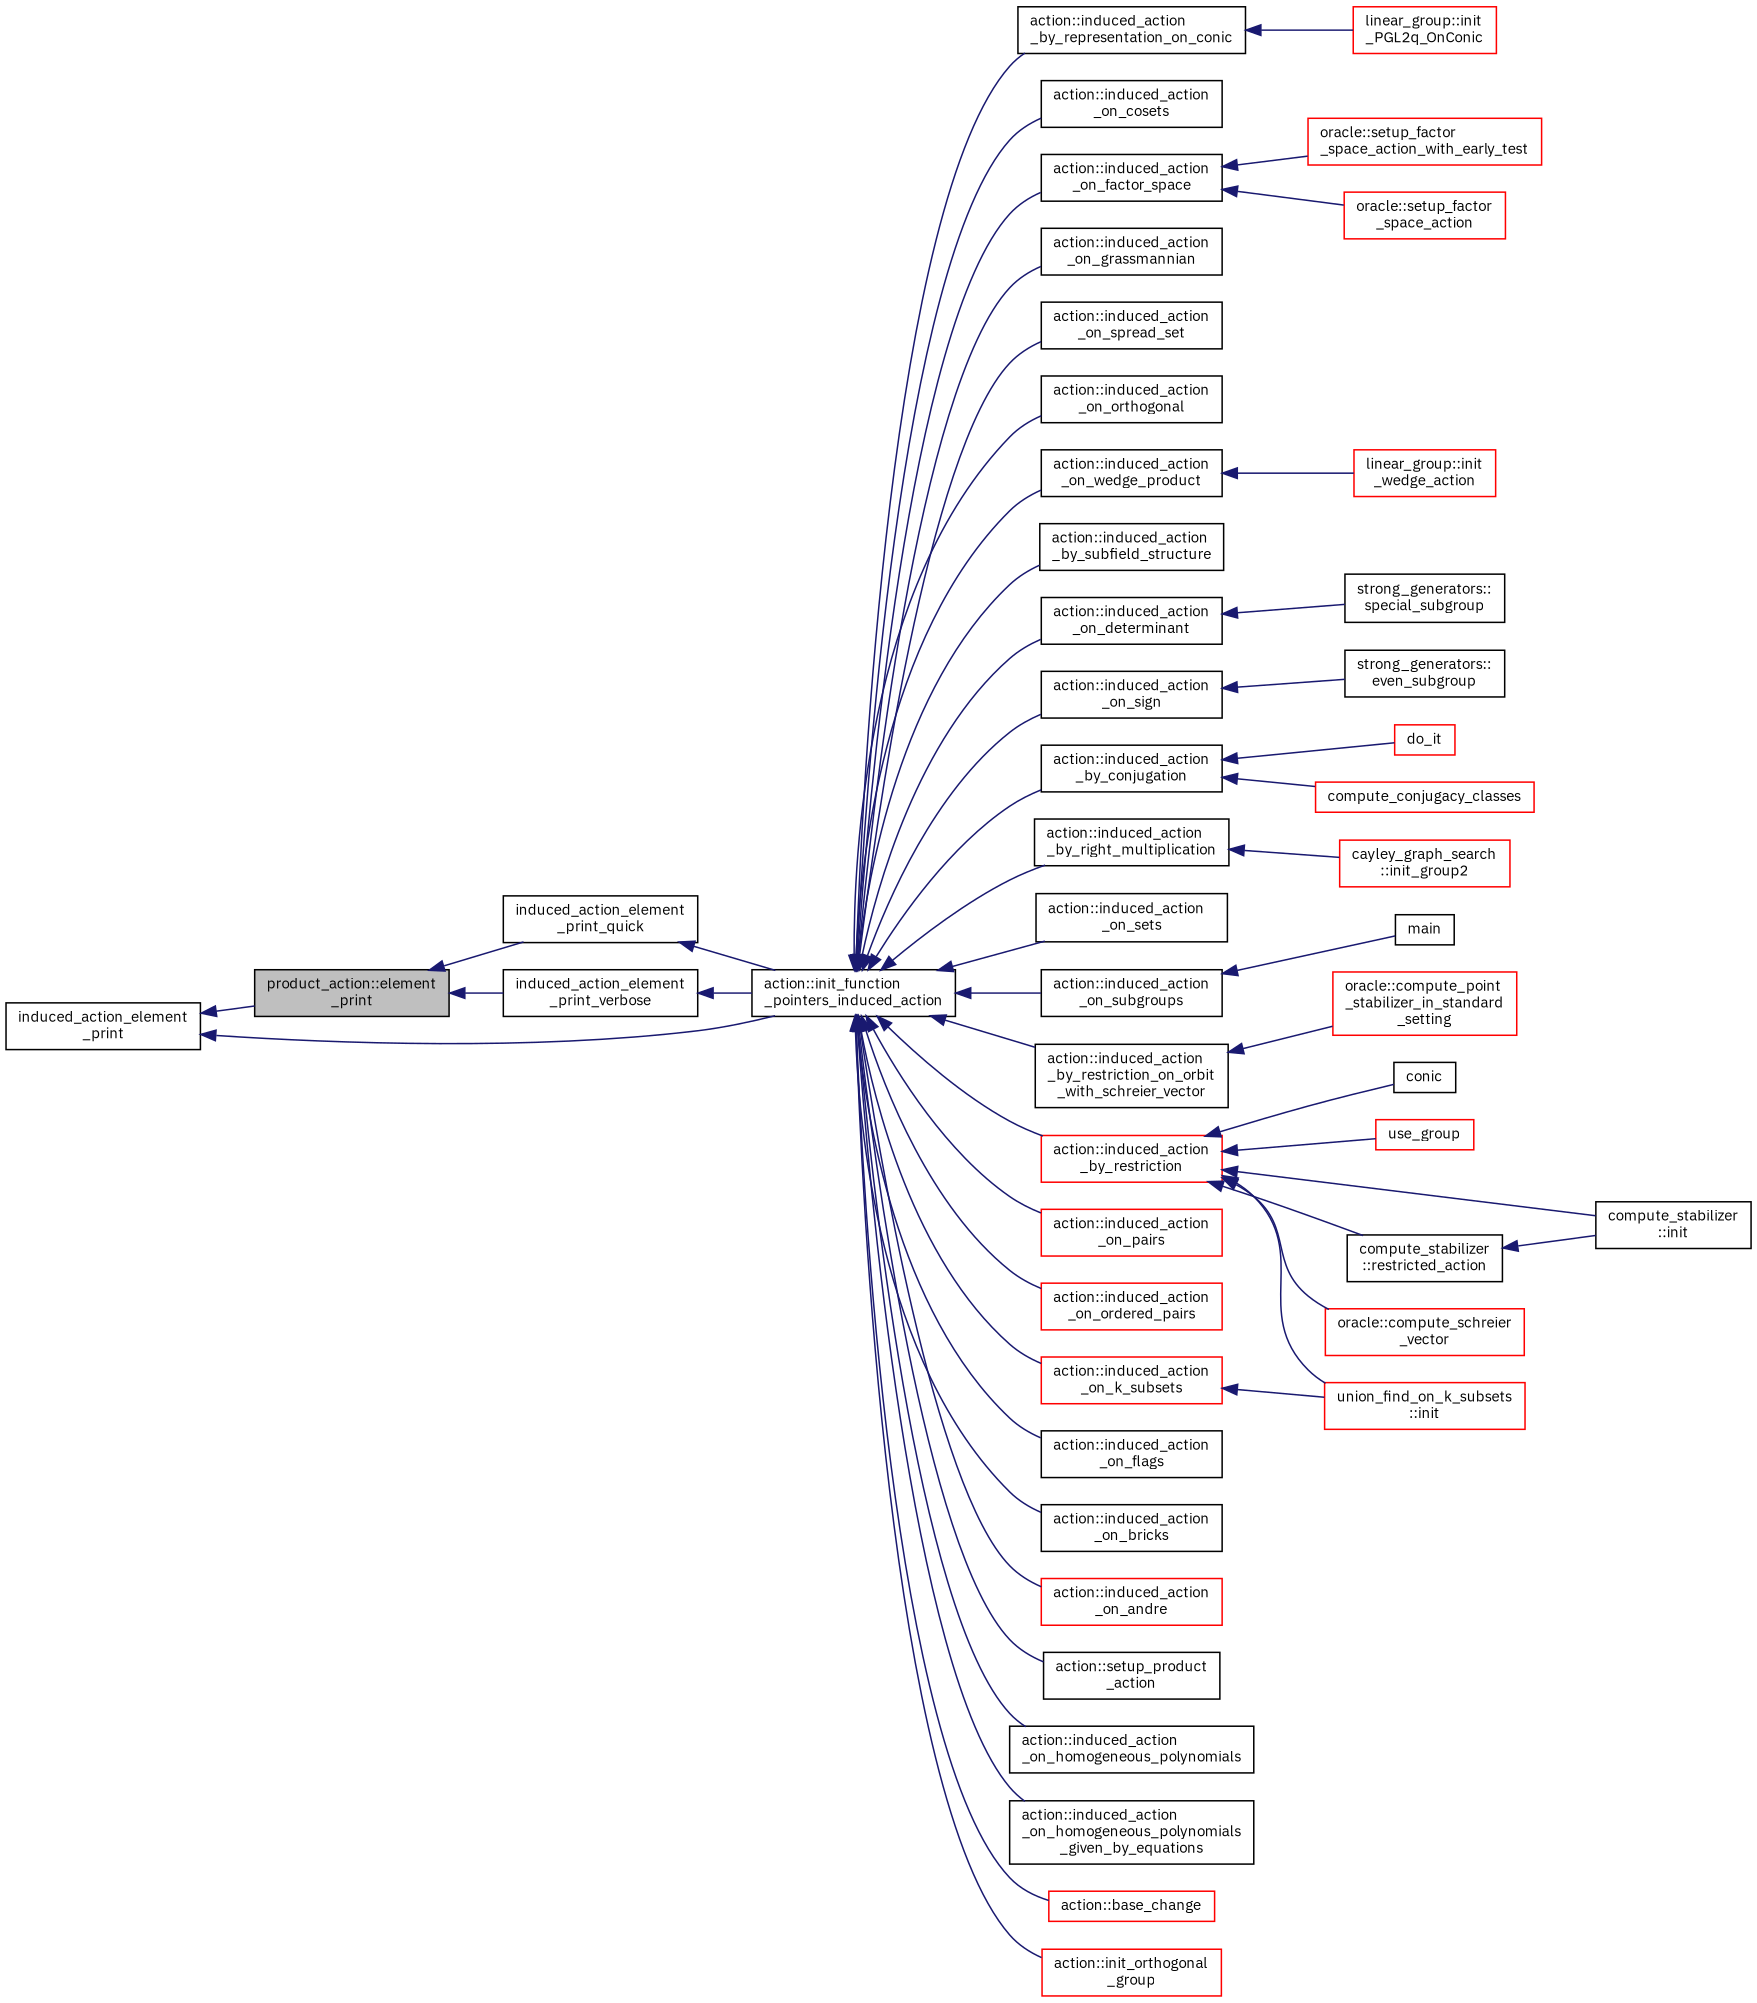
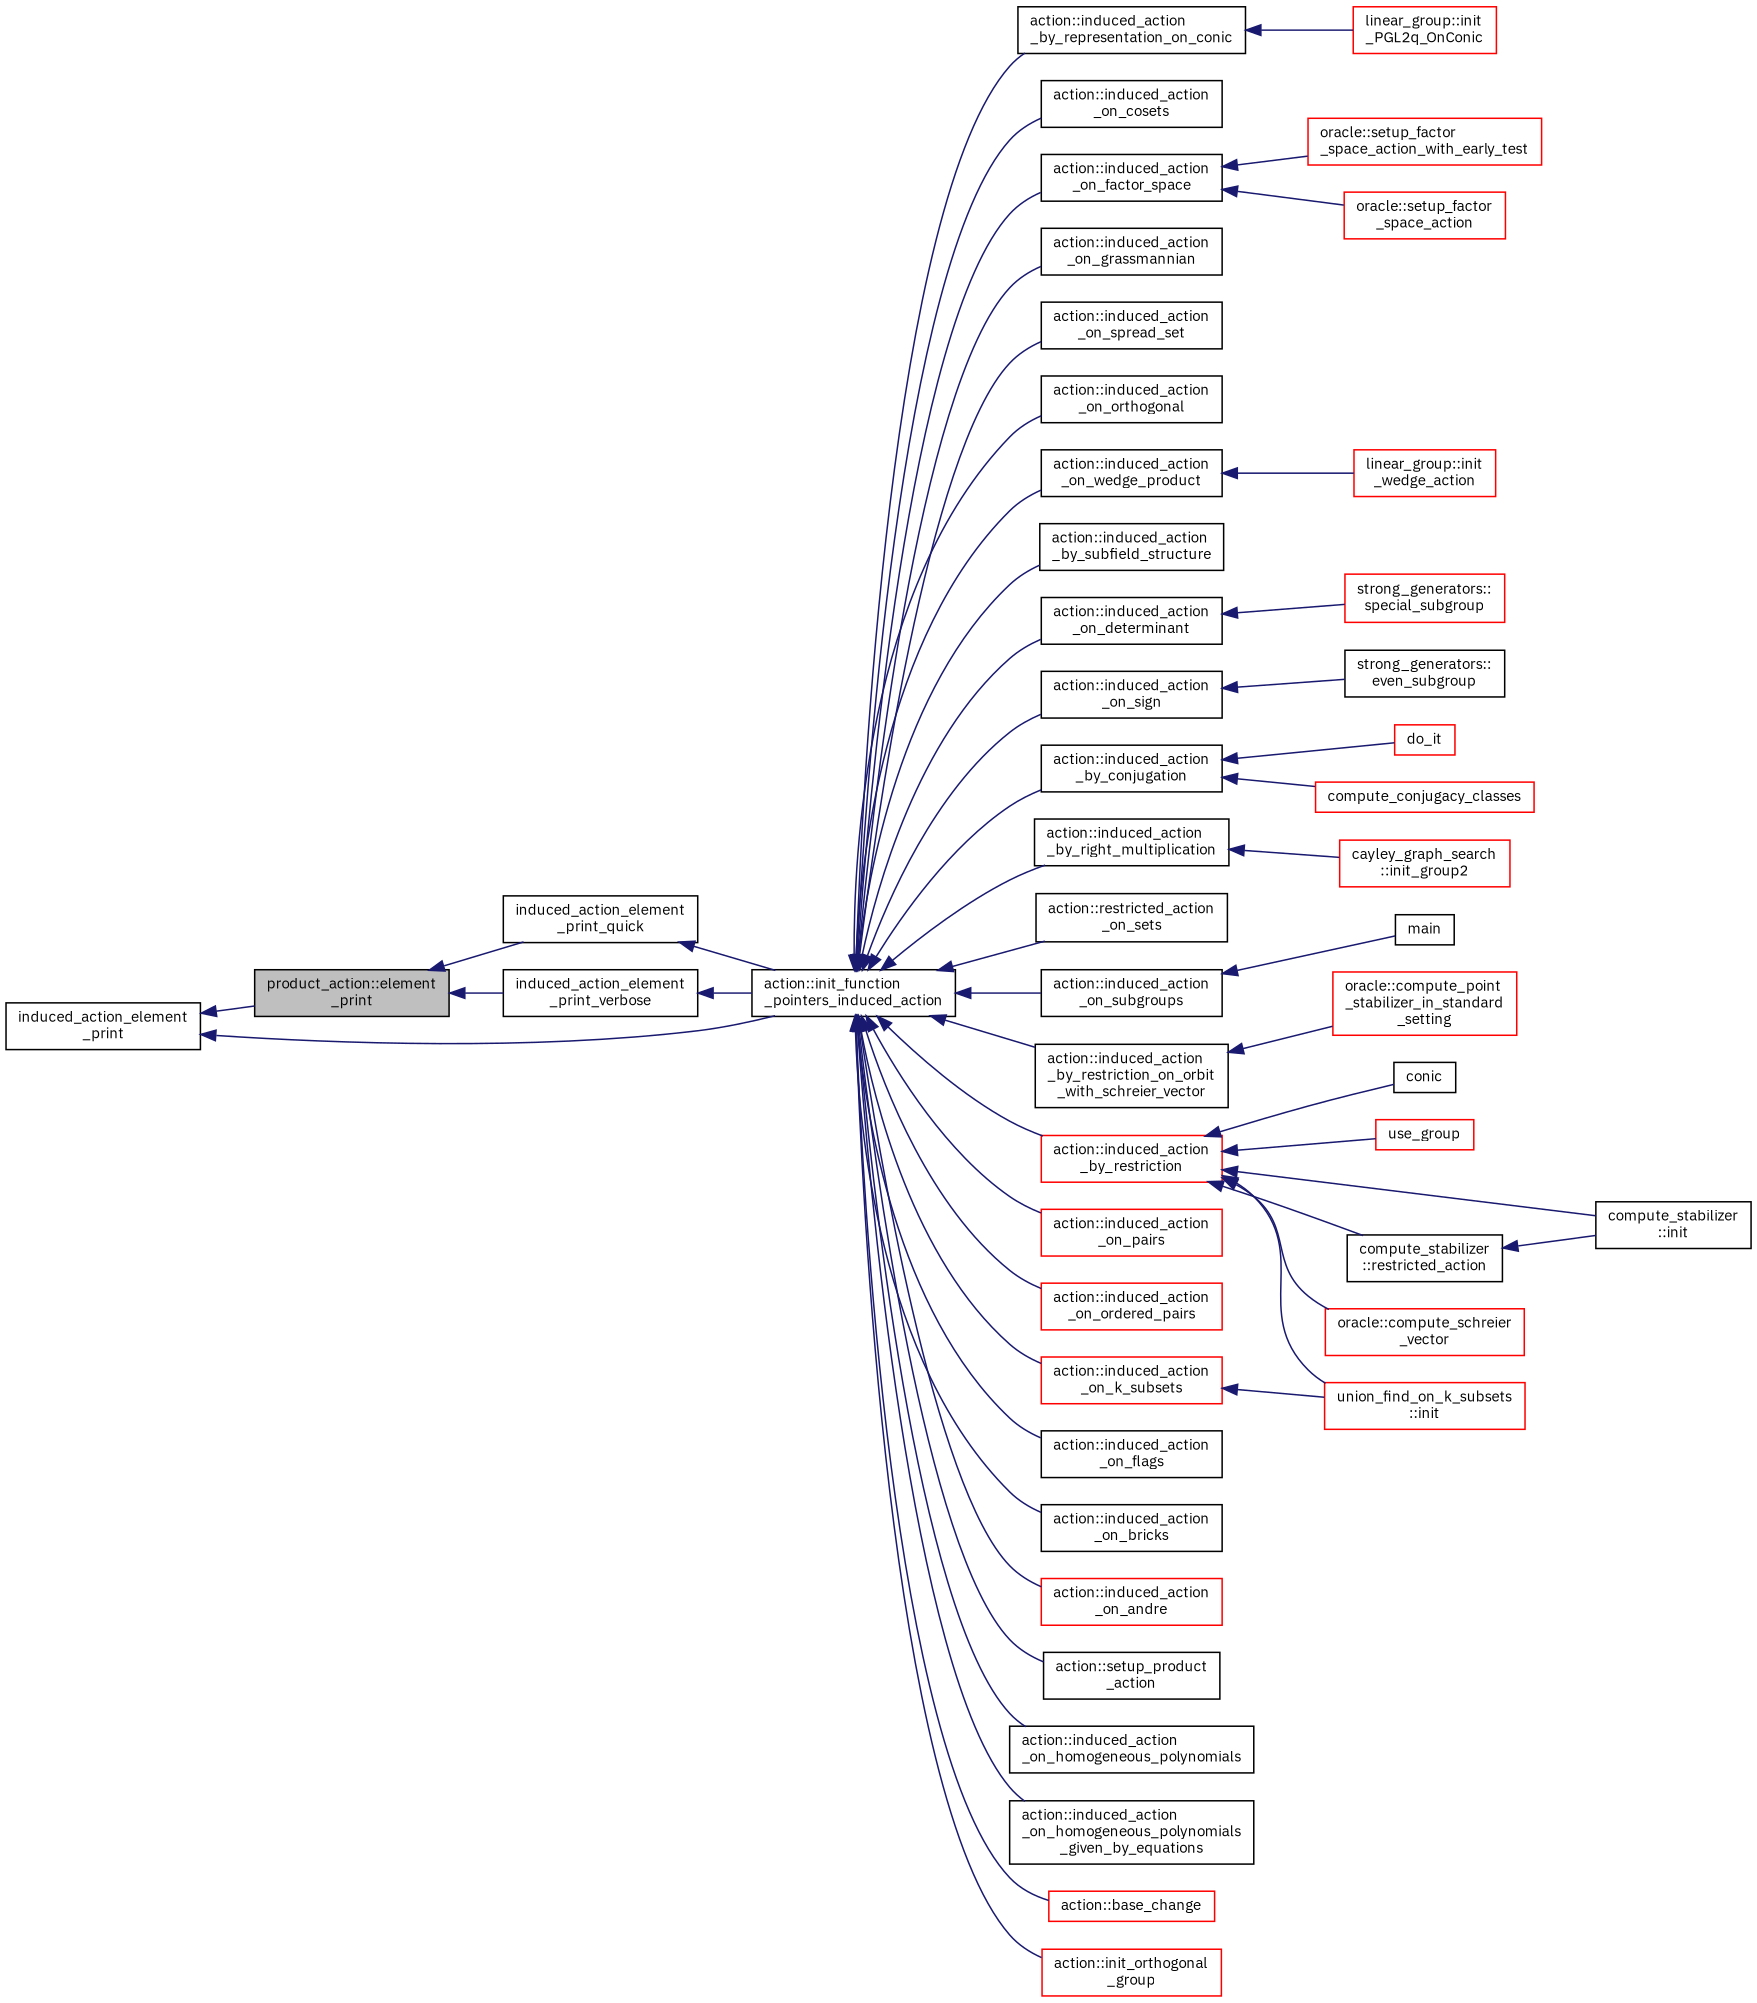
(1425, 598) -> (1425, 598)
(1132, 918) -> (1132, 918)
